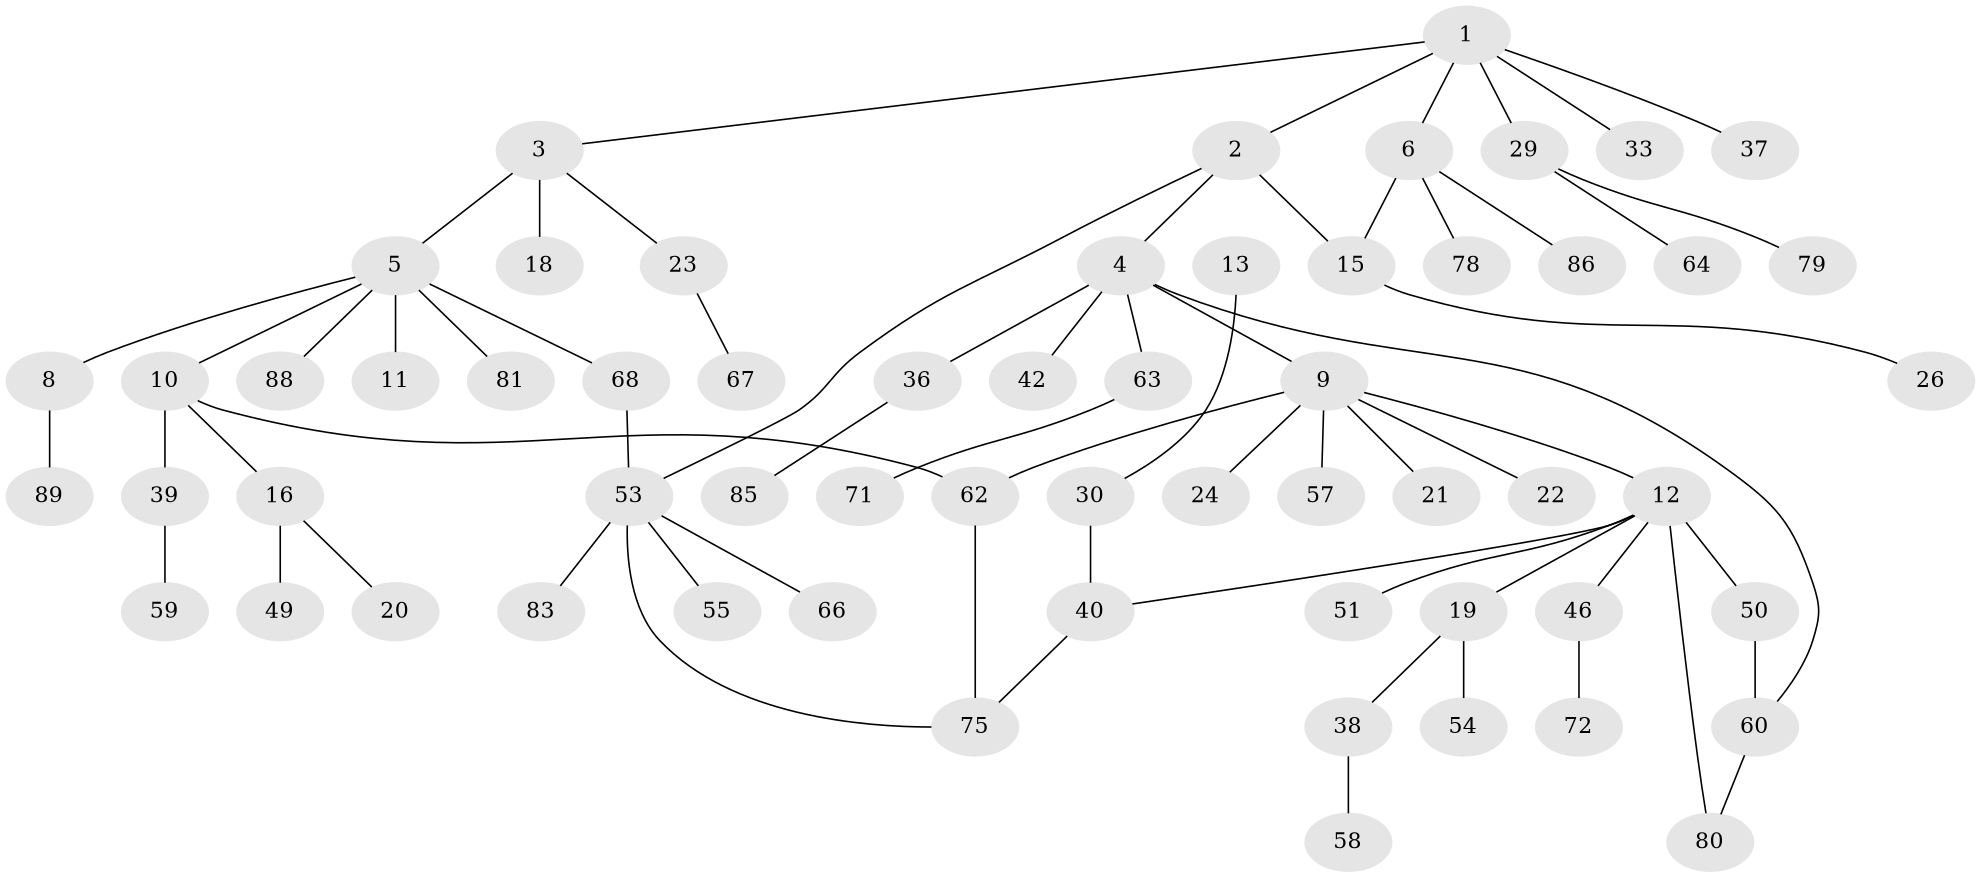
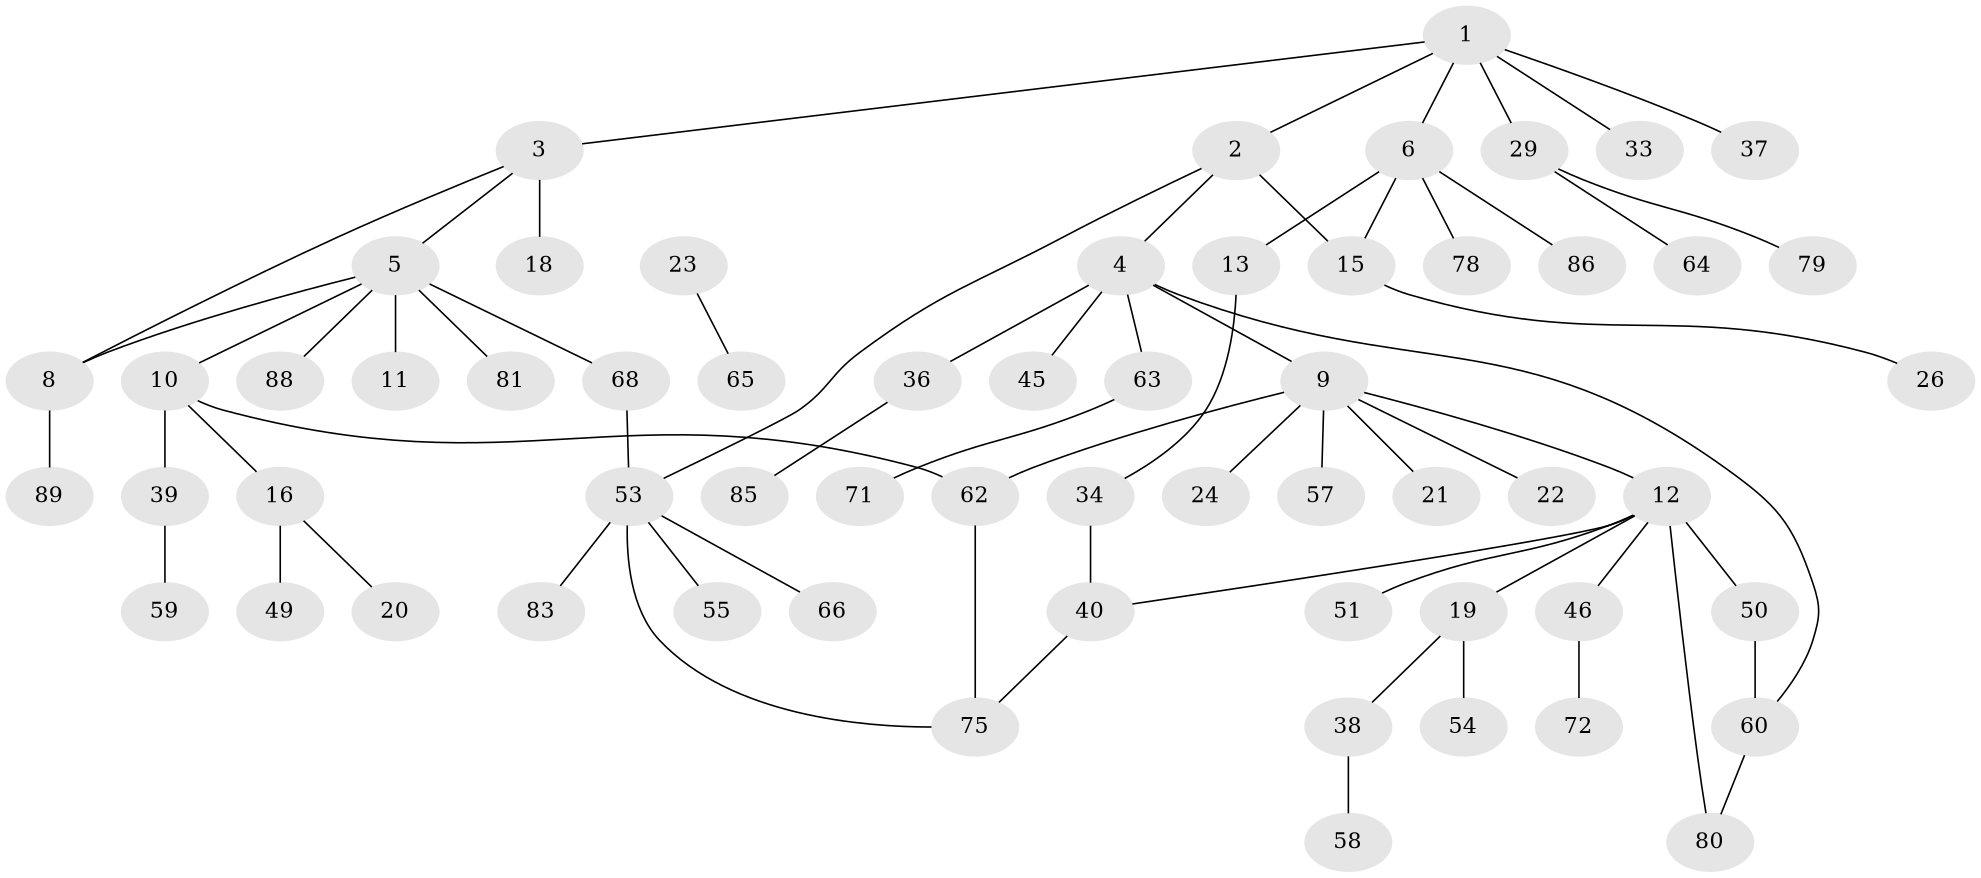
(612, 208) -> (291, 259)
none -> (1323, 208)
(741, 381) -> (741, 381)
(1033, 381) -> (1033, 381)
(1091, 496) -> (1091, 496)
